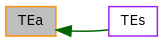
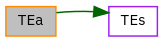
(90, 31) -> (75, 11)
